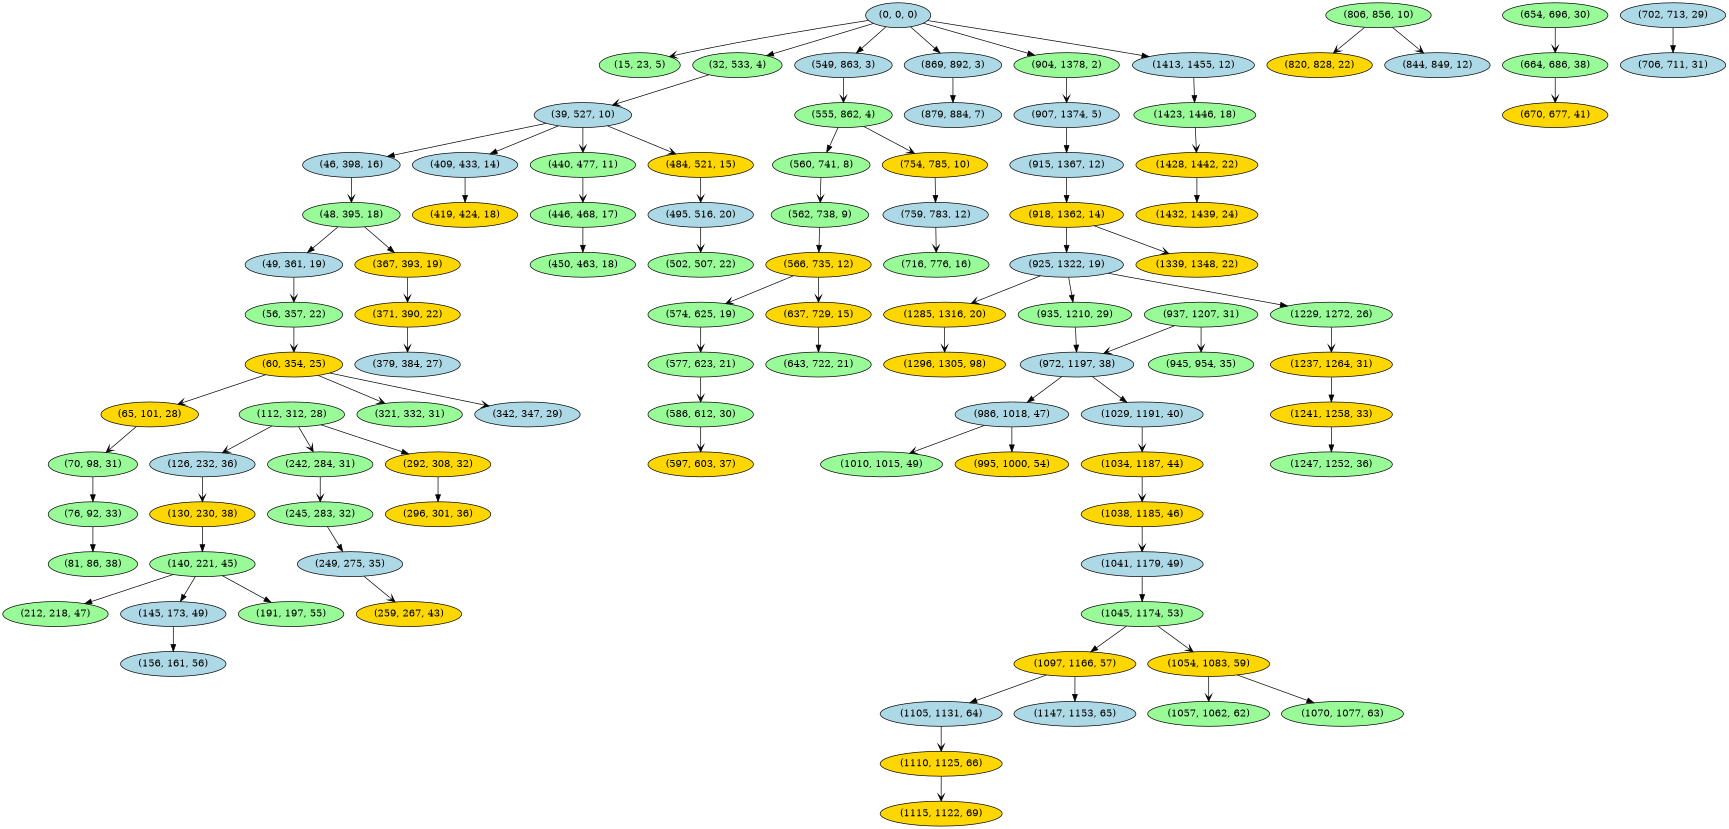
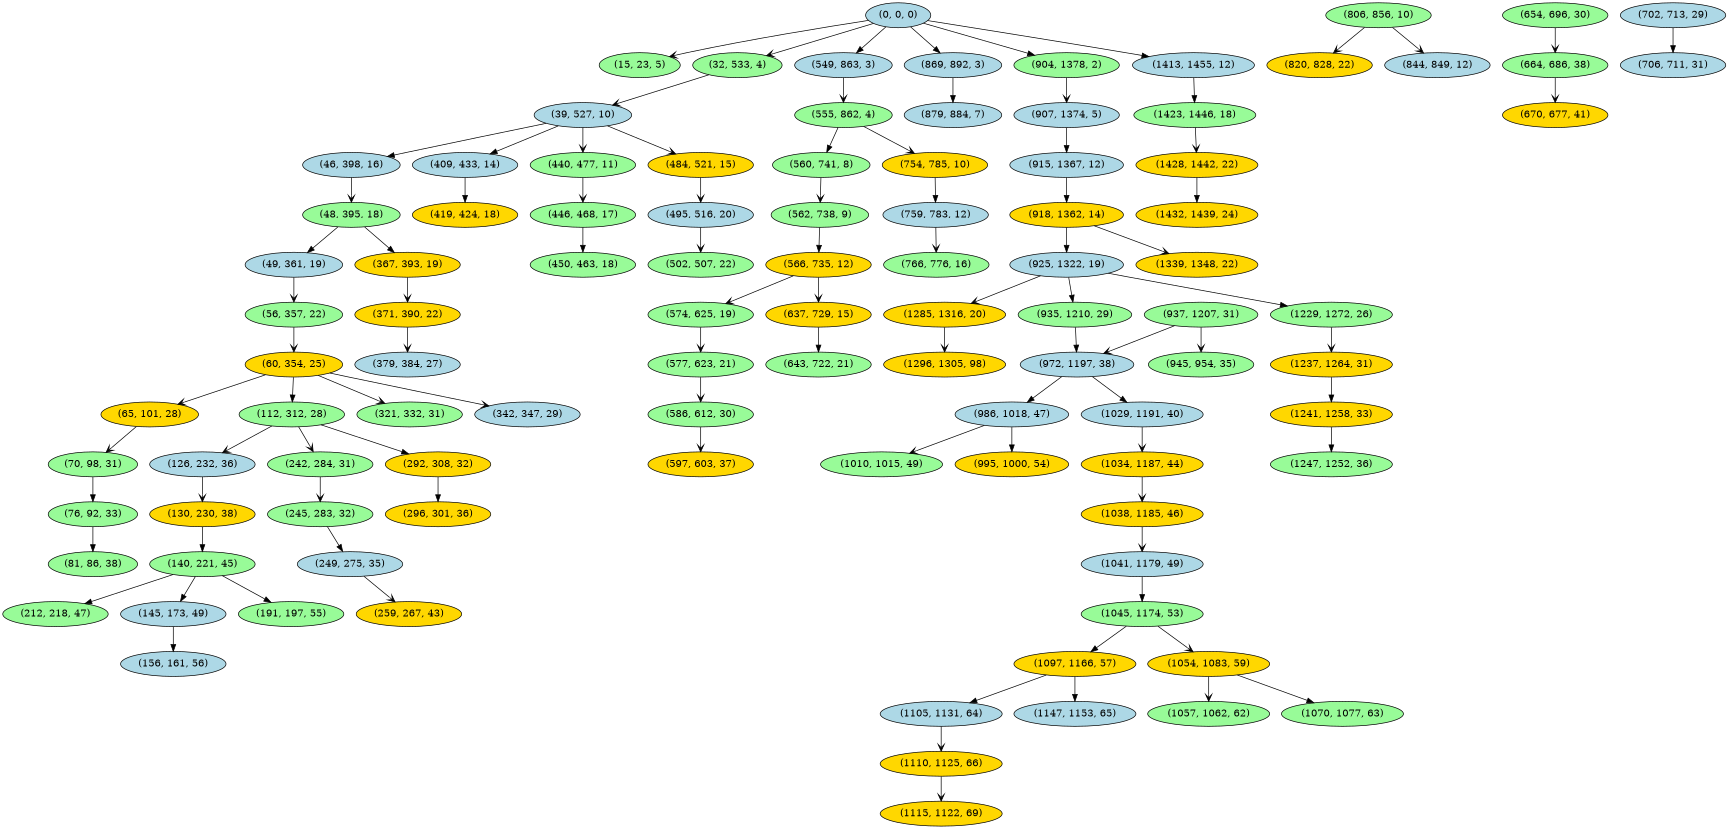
(823, 39) -> (823, 39)
(936, 265) -> (936, 265)
none -> (293, 386)
